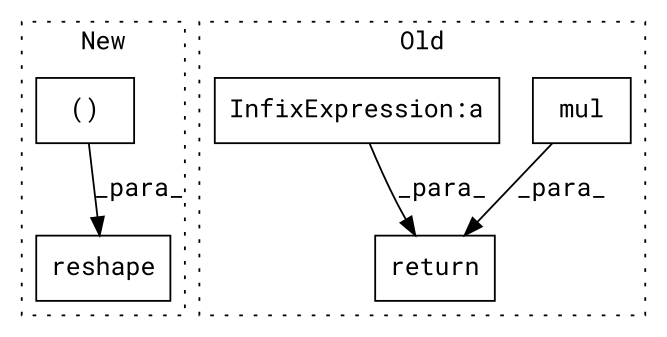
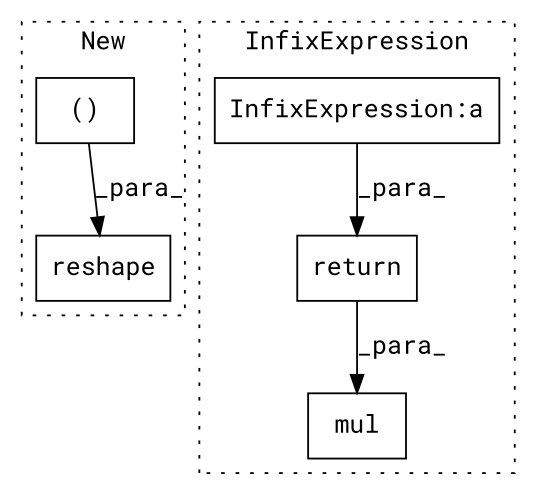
(422, 43) -> (357, 43)
(515, 183) -> (357, 338)
